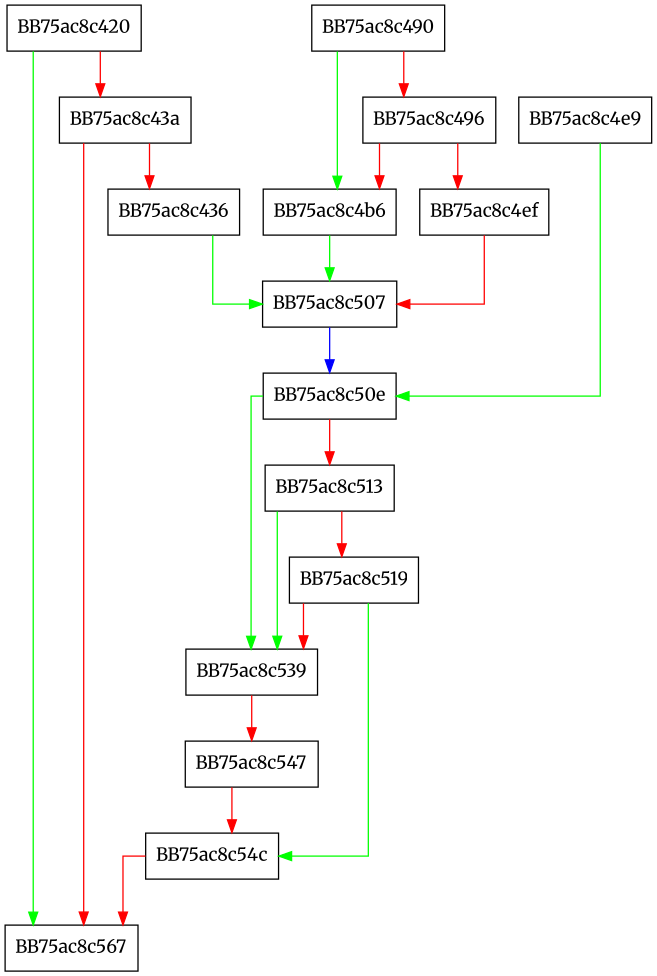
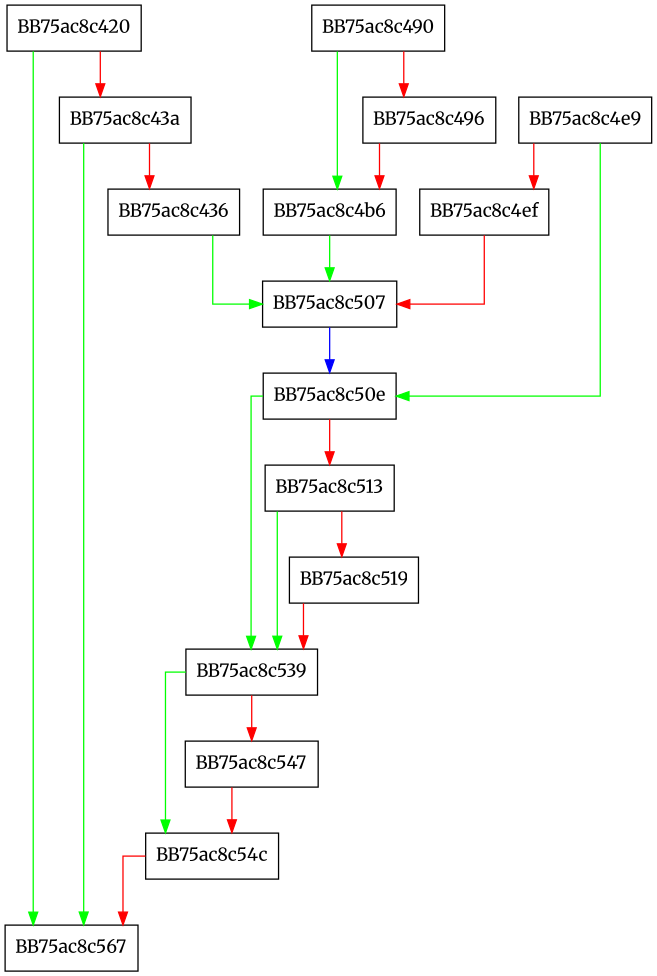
(458, 160) -> (534, 160)
(84, 528) -> (84, 528)
(368, 768) -> (165, 736)
